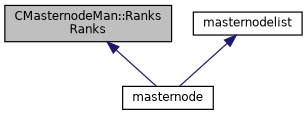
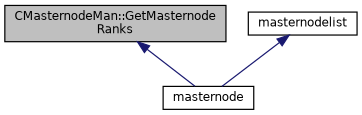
(88, 24) -> (115, 24)
